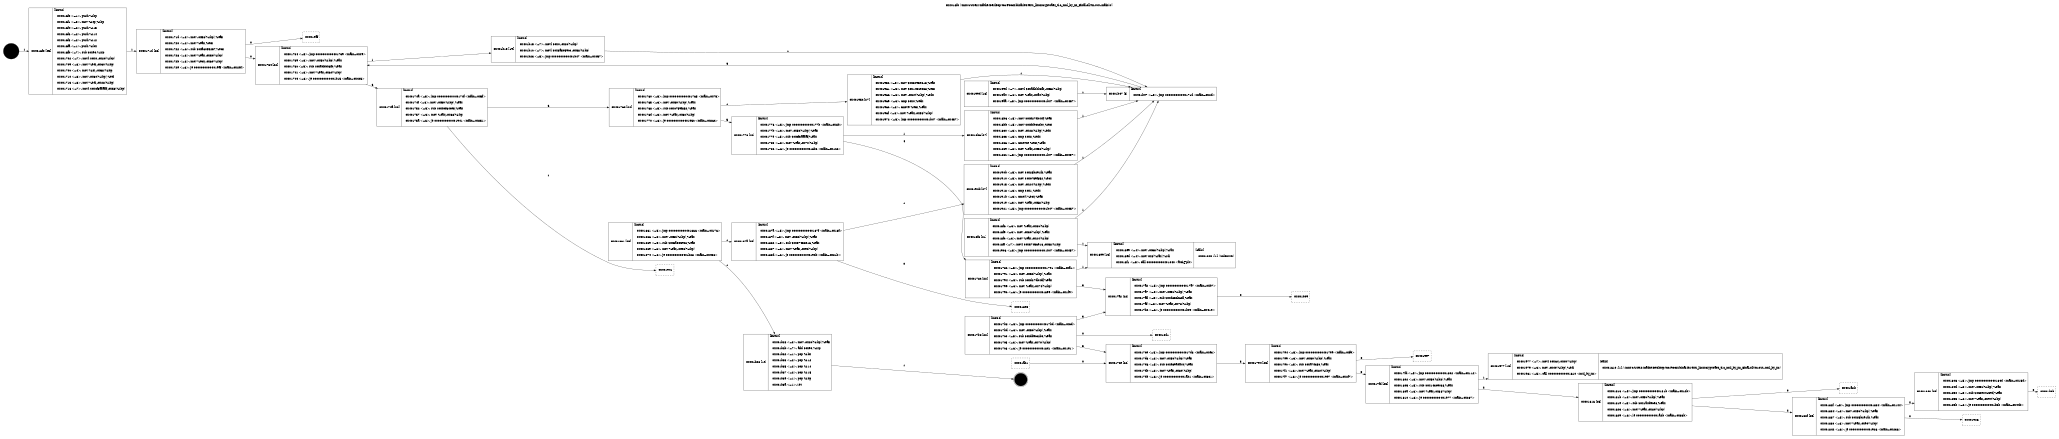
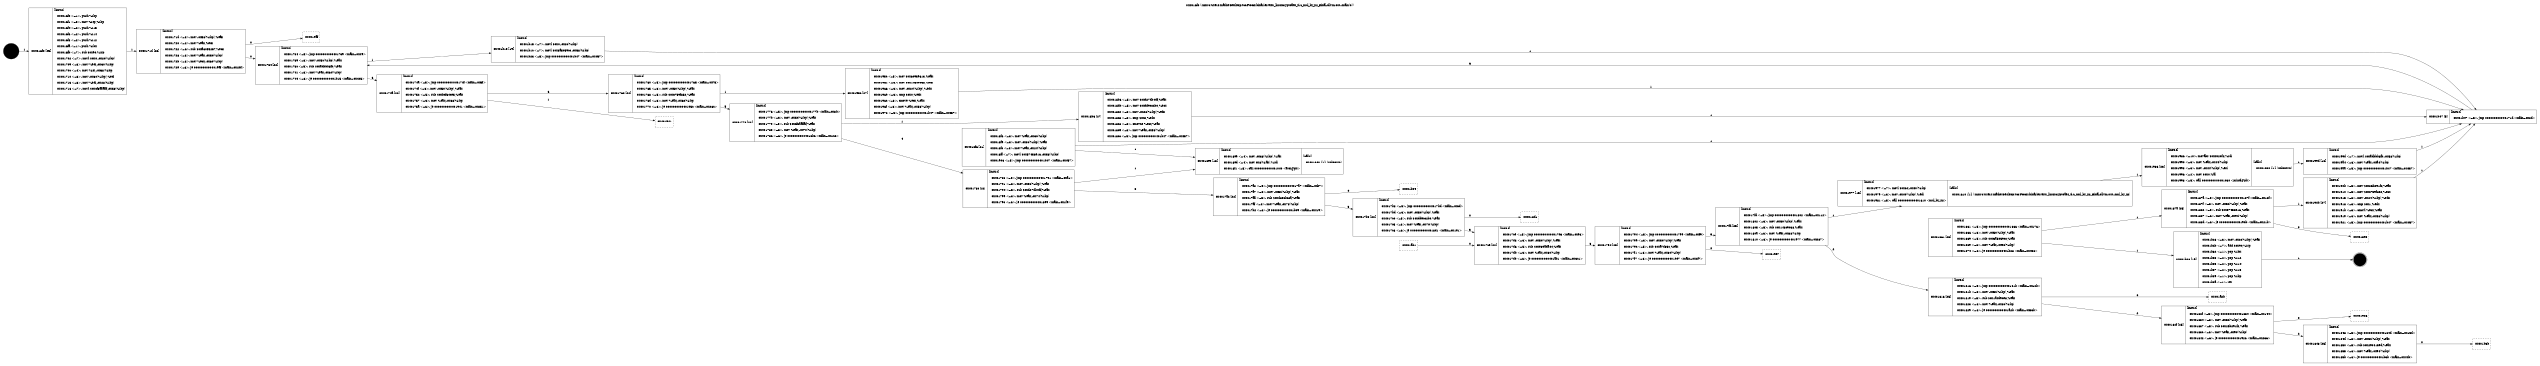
none -> (2218, 167)
(1090, 316) -> (1338, 207)
